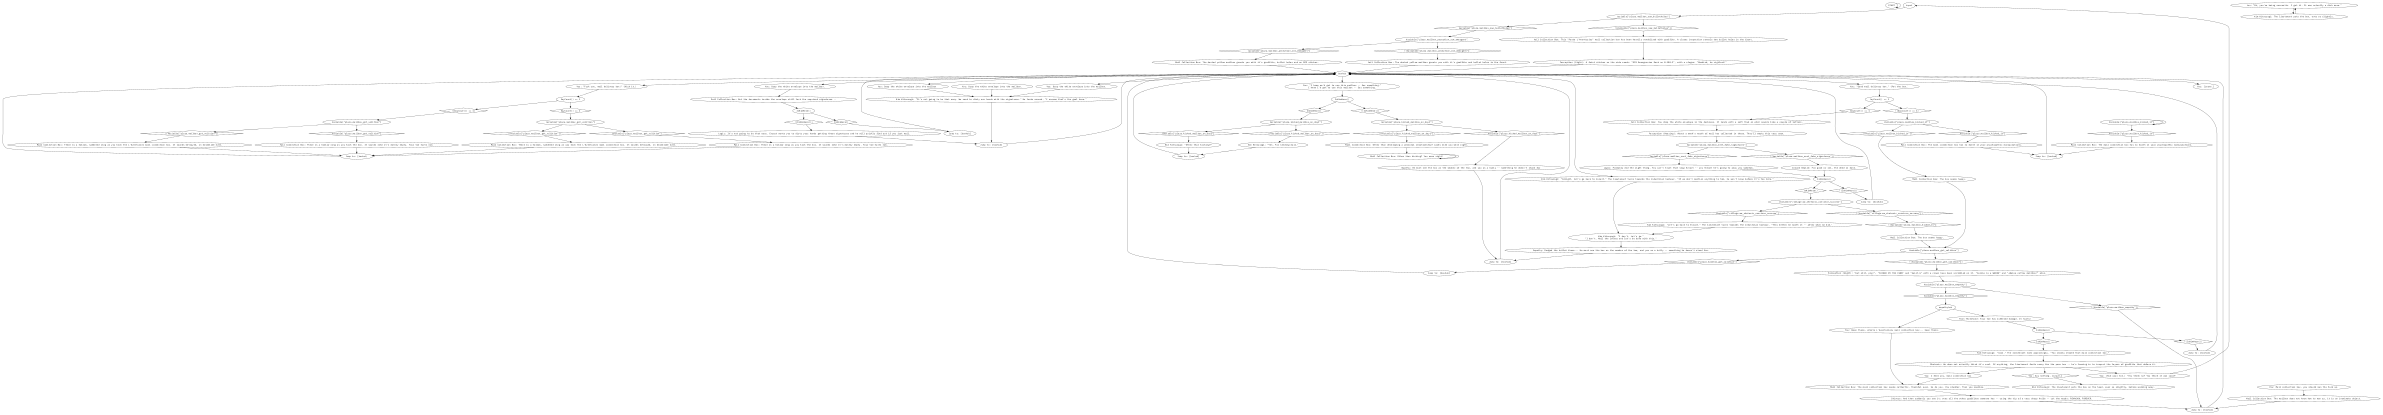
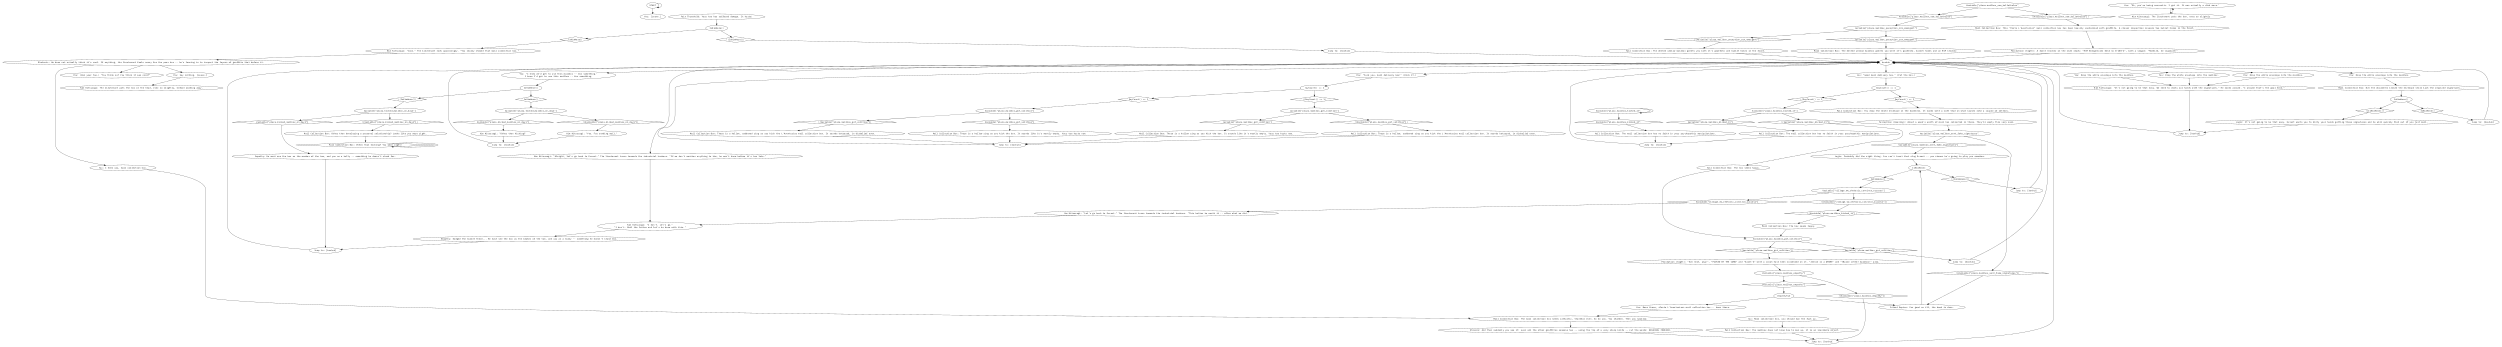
(1909, 5) -> none
(1964, 77) -> (653, 10)
(1407, 156) -> (366, 145)
(1968, 312) -> (1843, 301)
(2046, 376) -> (190, 75)
